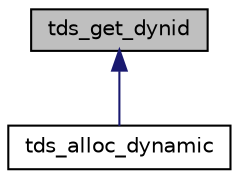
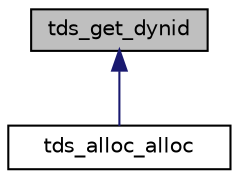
(119, 147) -> (119, 147)
